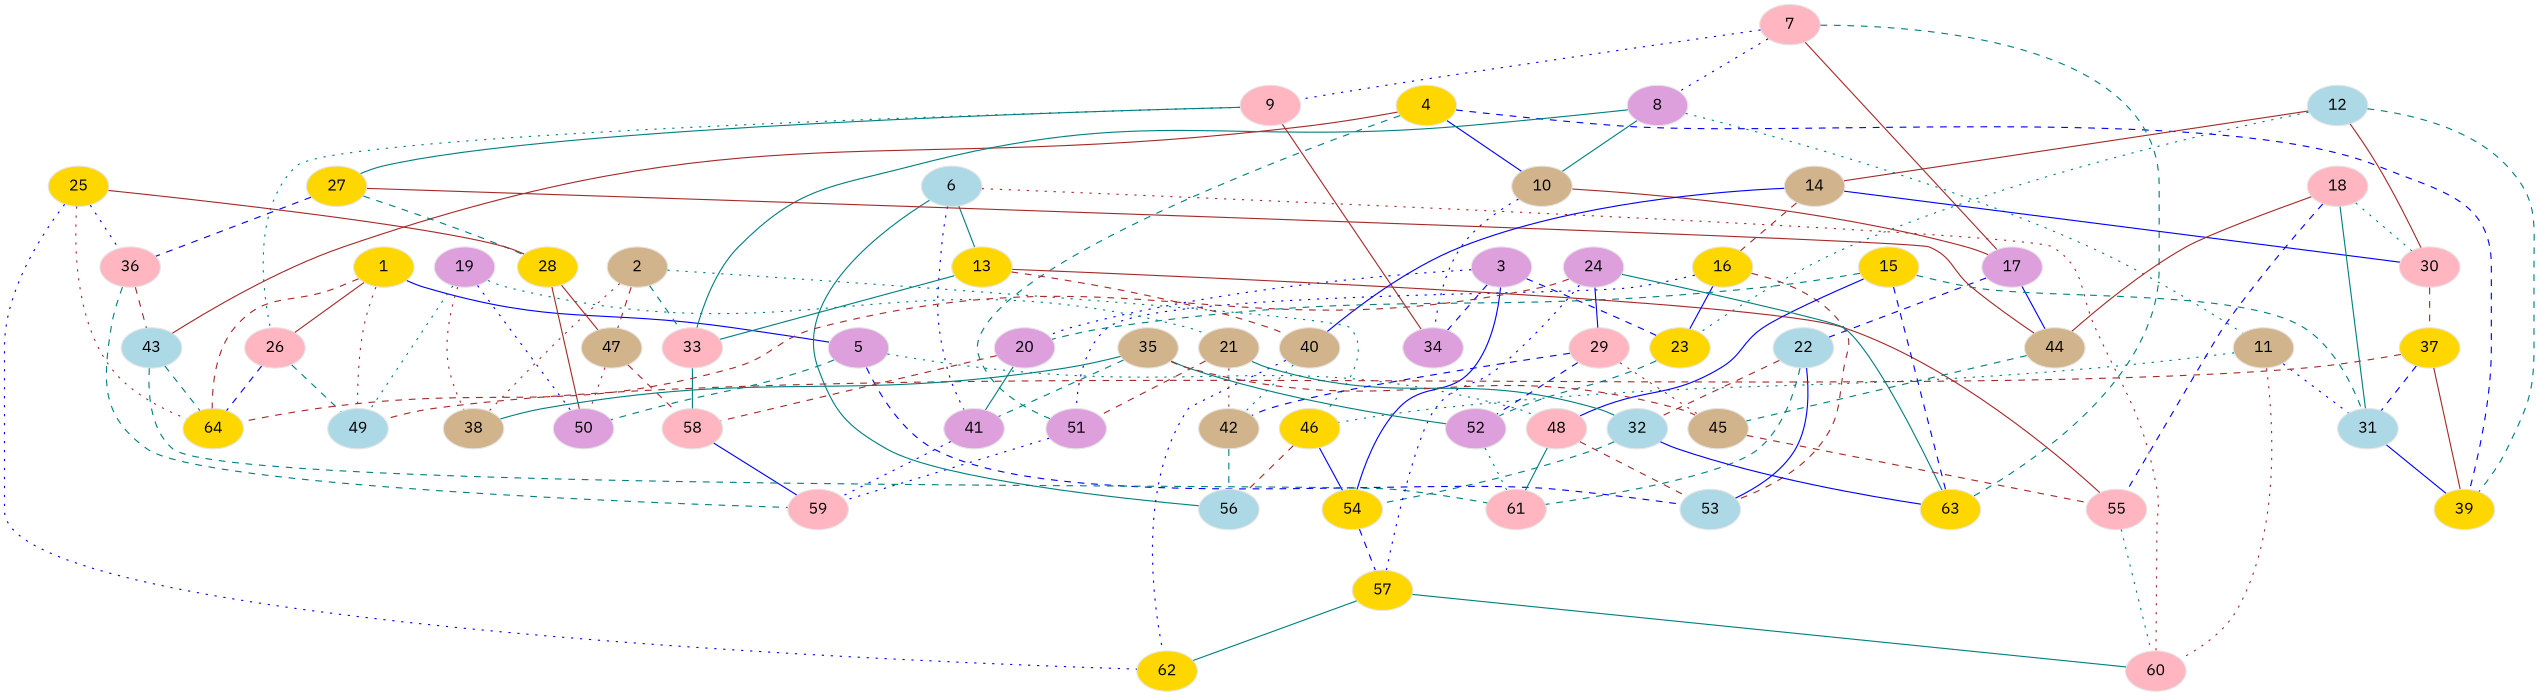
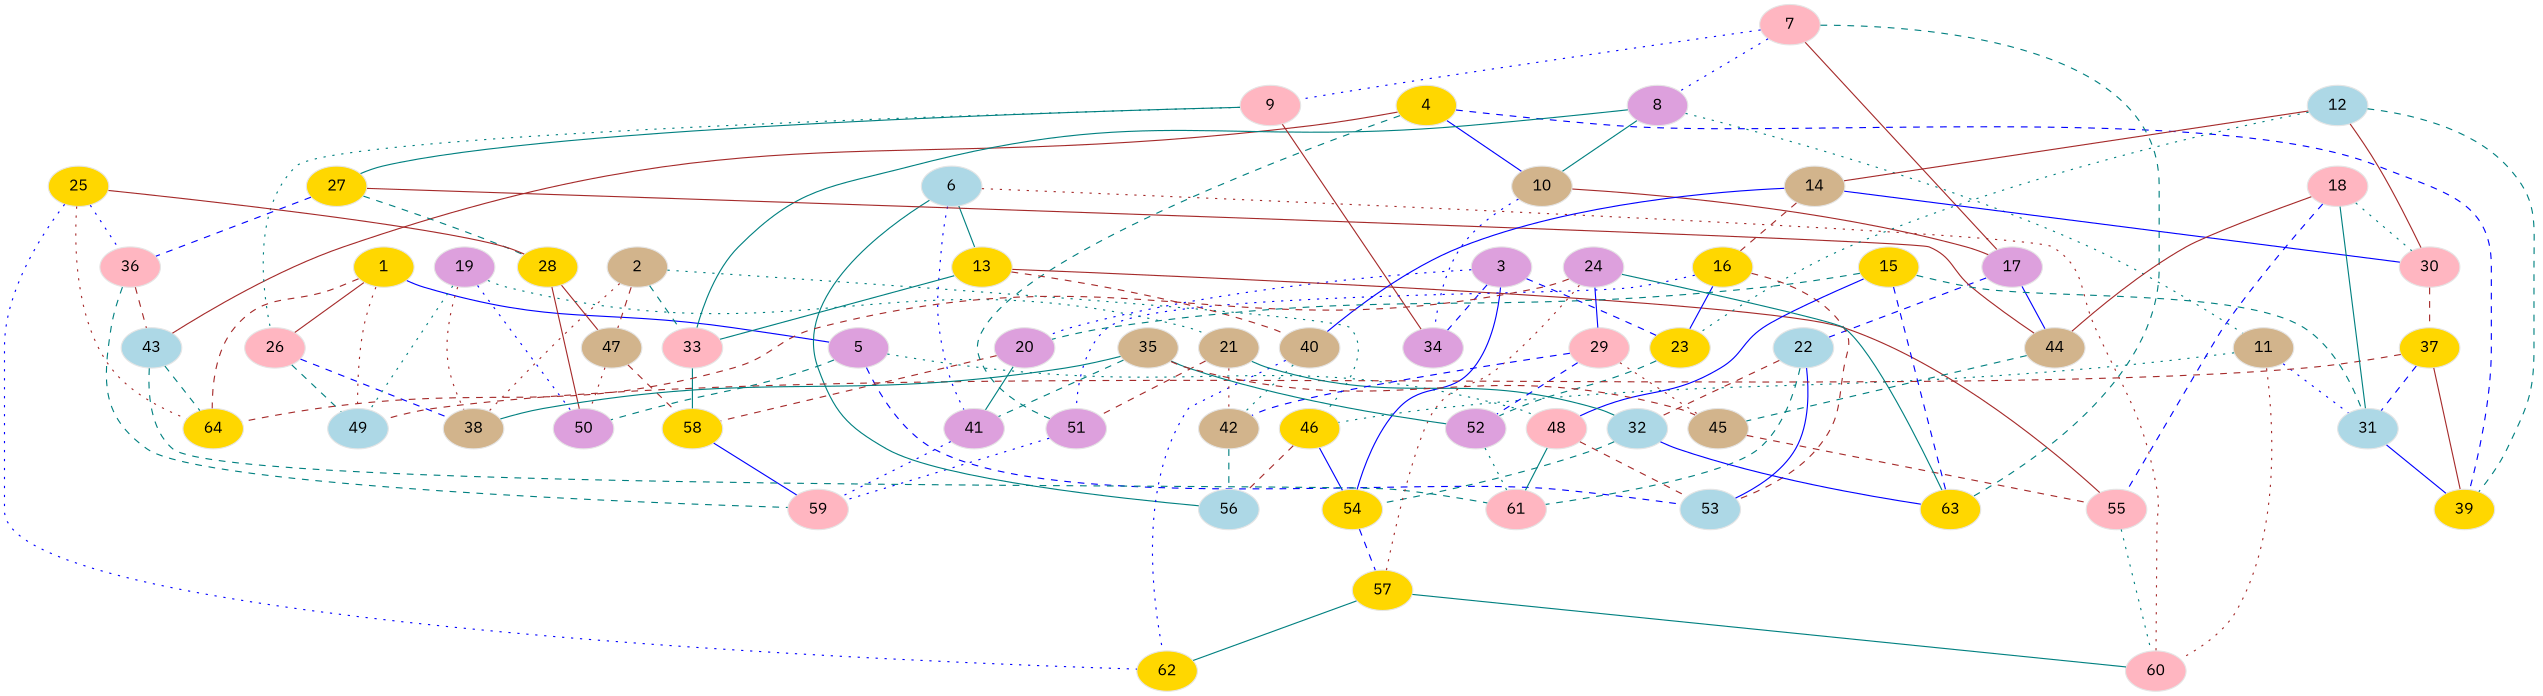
(244, 388) -> (374, 388)
(1443, 400) -> (1443, 400)
(692, 429) -> (692, 429)
